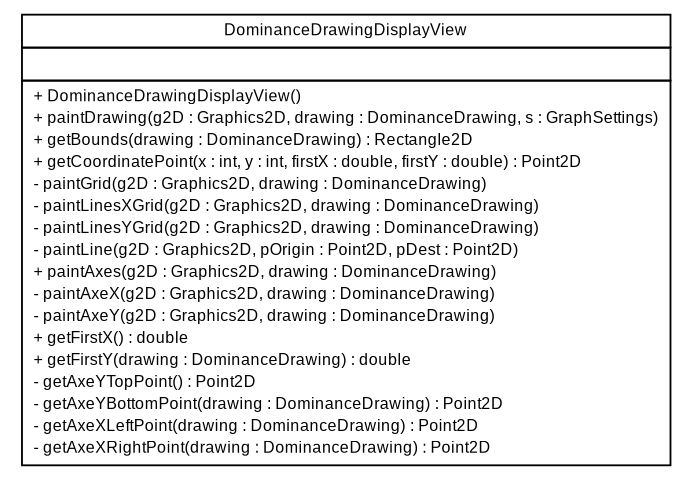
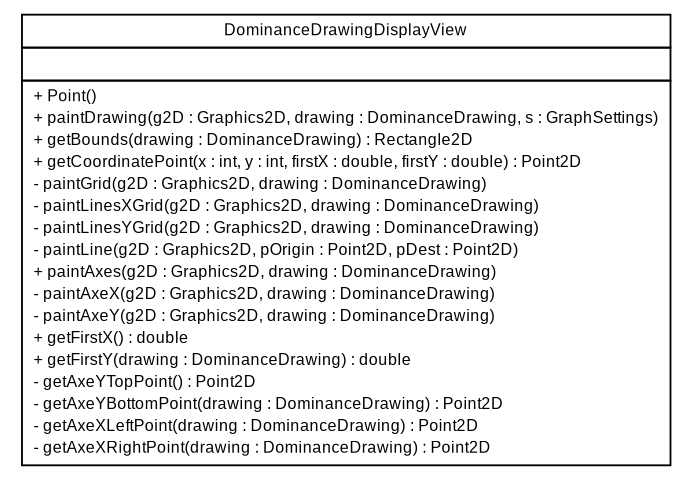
(168, 96) -> (66, 96)
